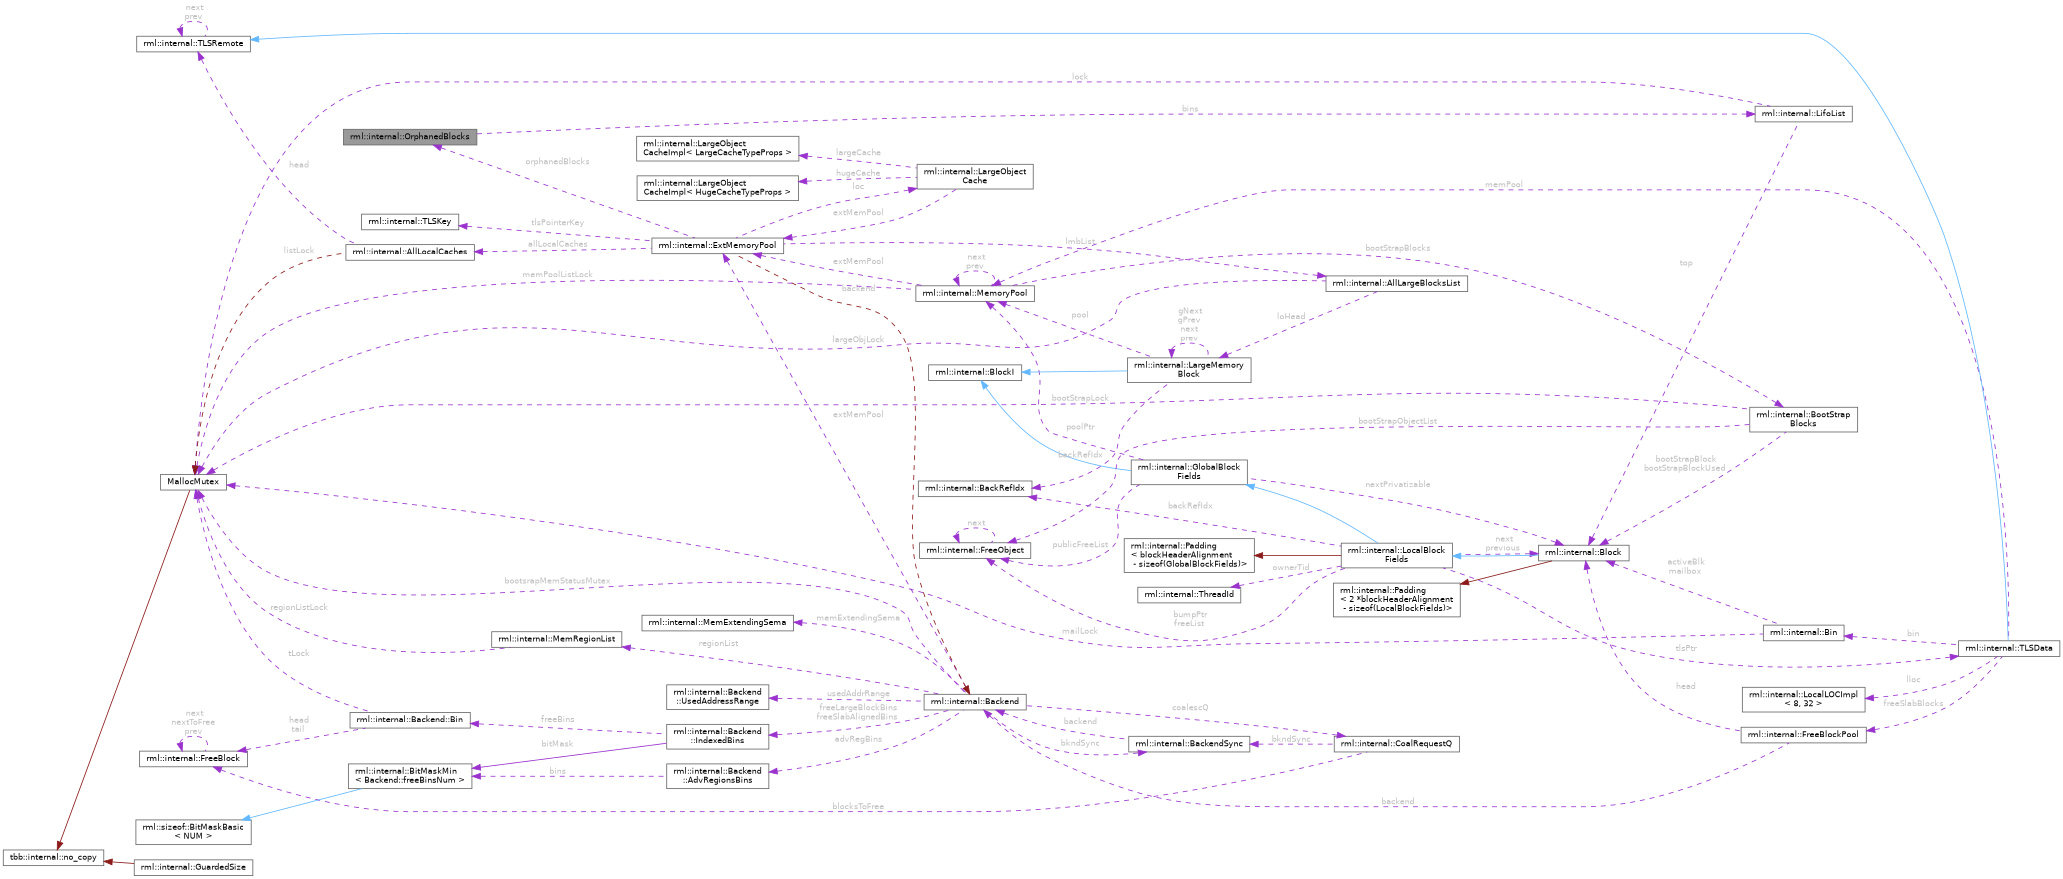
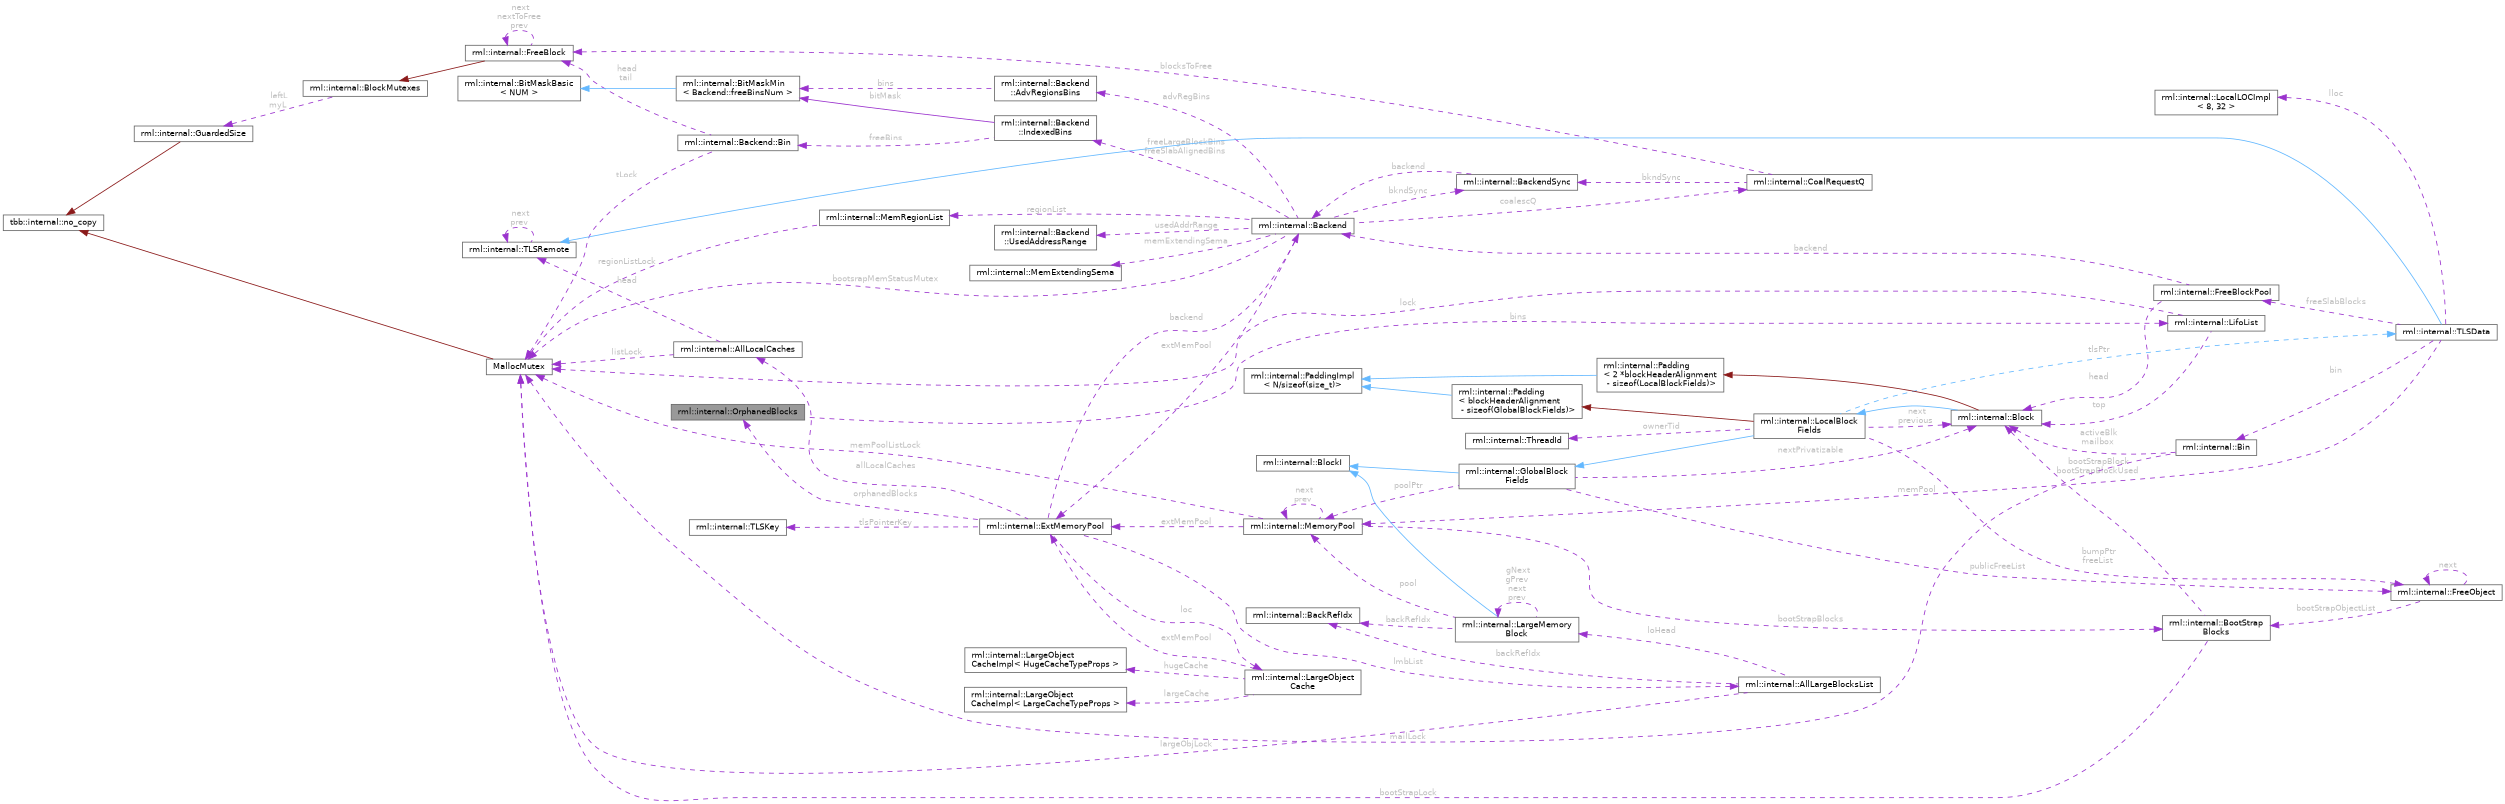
none -> (365, 89)
(232, 329) -> (617, 359)
none -> (1303, 381)
(915, 421) -> (1139, 344)
(1362, 428) -> (2352, 617)
(1189, 521) -> (1535, 670)
(1687, 661) -> (2111, 357)
(194, 832) -> (519, 89)
